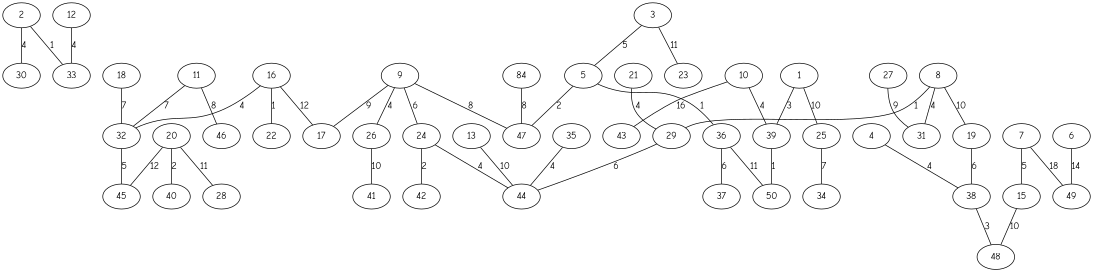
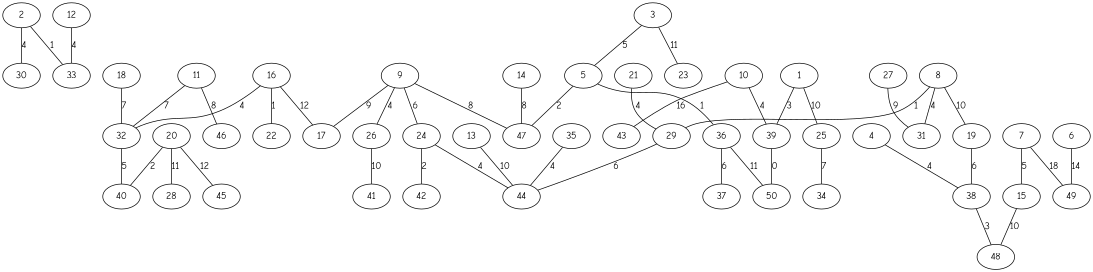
(522, 76) -> (522, 76)
(122, 166) -> (122, 166)
(774, 166) -> (775, 166)
